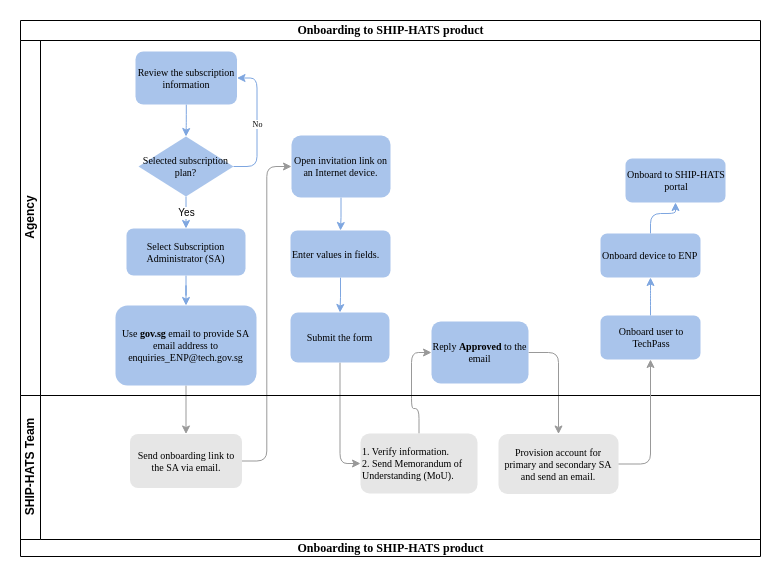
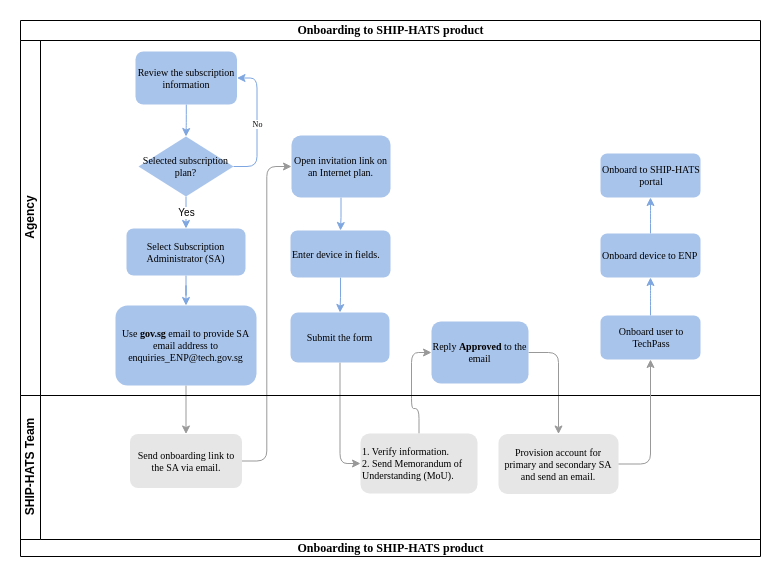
(341, 167) -> (341, 167)
(676, 181) -> (651, 176)
(336, 255) -> (336, 255)
